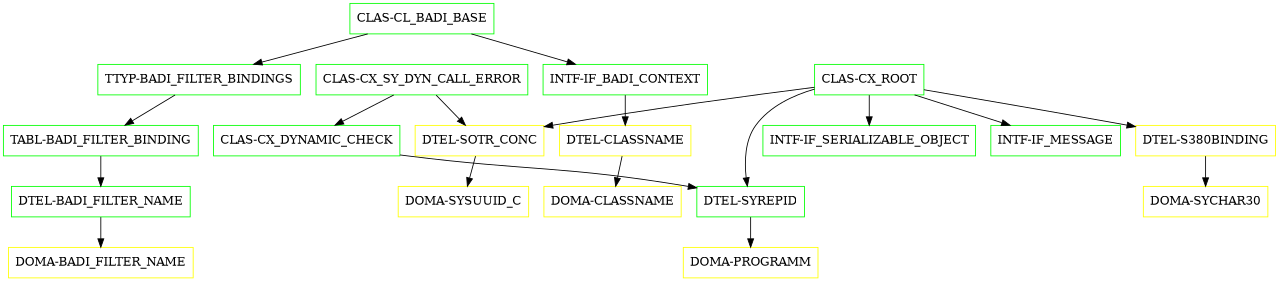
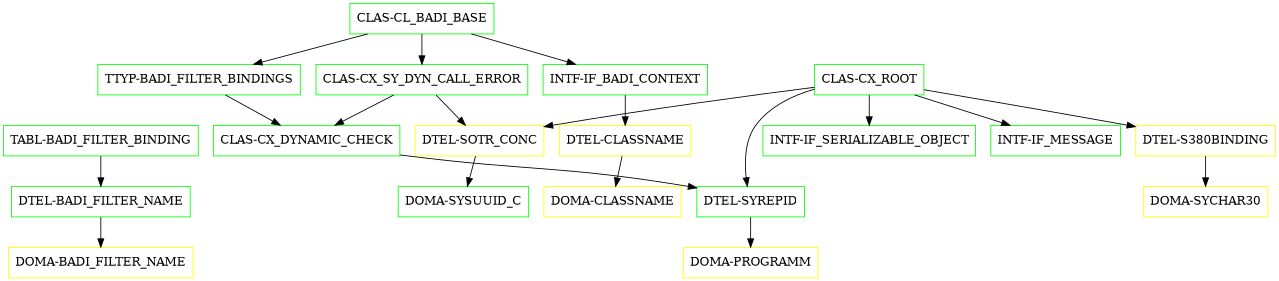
none -> (422, 45)
(154, 108) -> (249, 108)
(463, 202) -> (463, 202)
